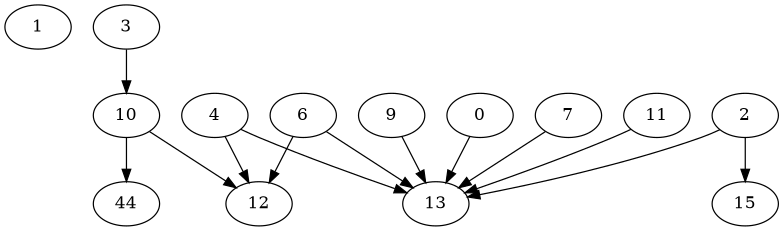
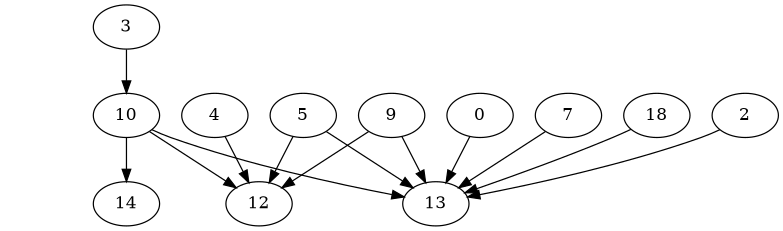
(38, 27) -> none
(303, 115) -> (303, 115)
(657, 115) -> (657, 115)
none -> (330, 156)
(317, 161) -> (264, 166)
(126, 204) -> (126, 204)
(745, 204) -> none
